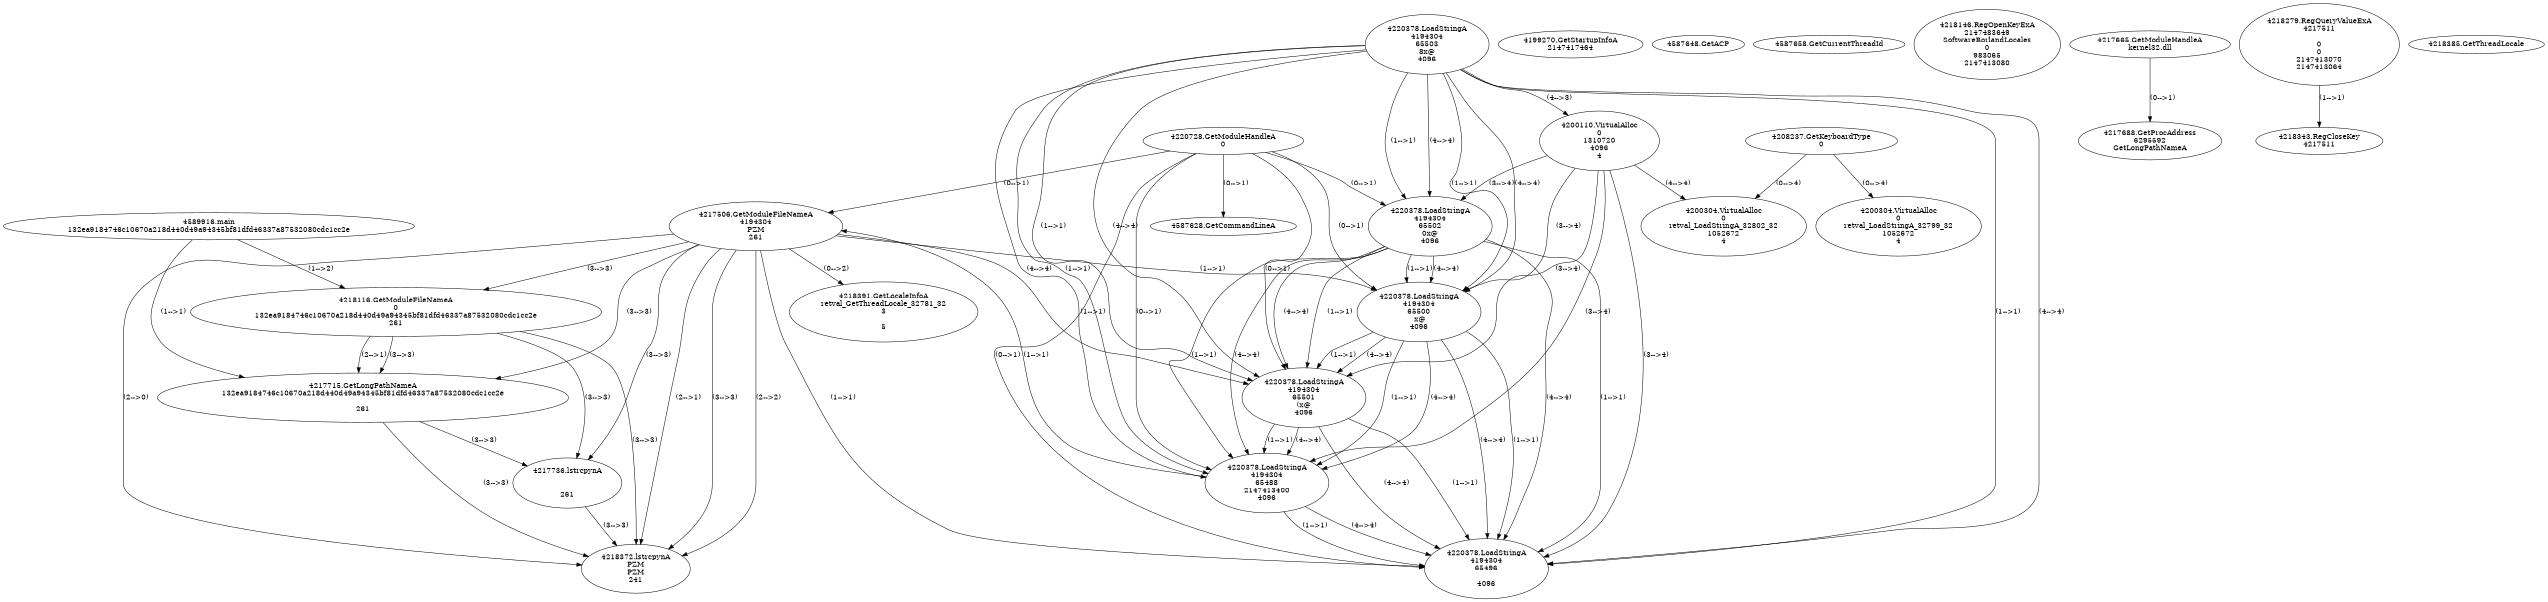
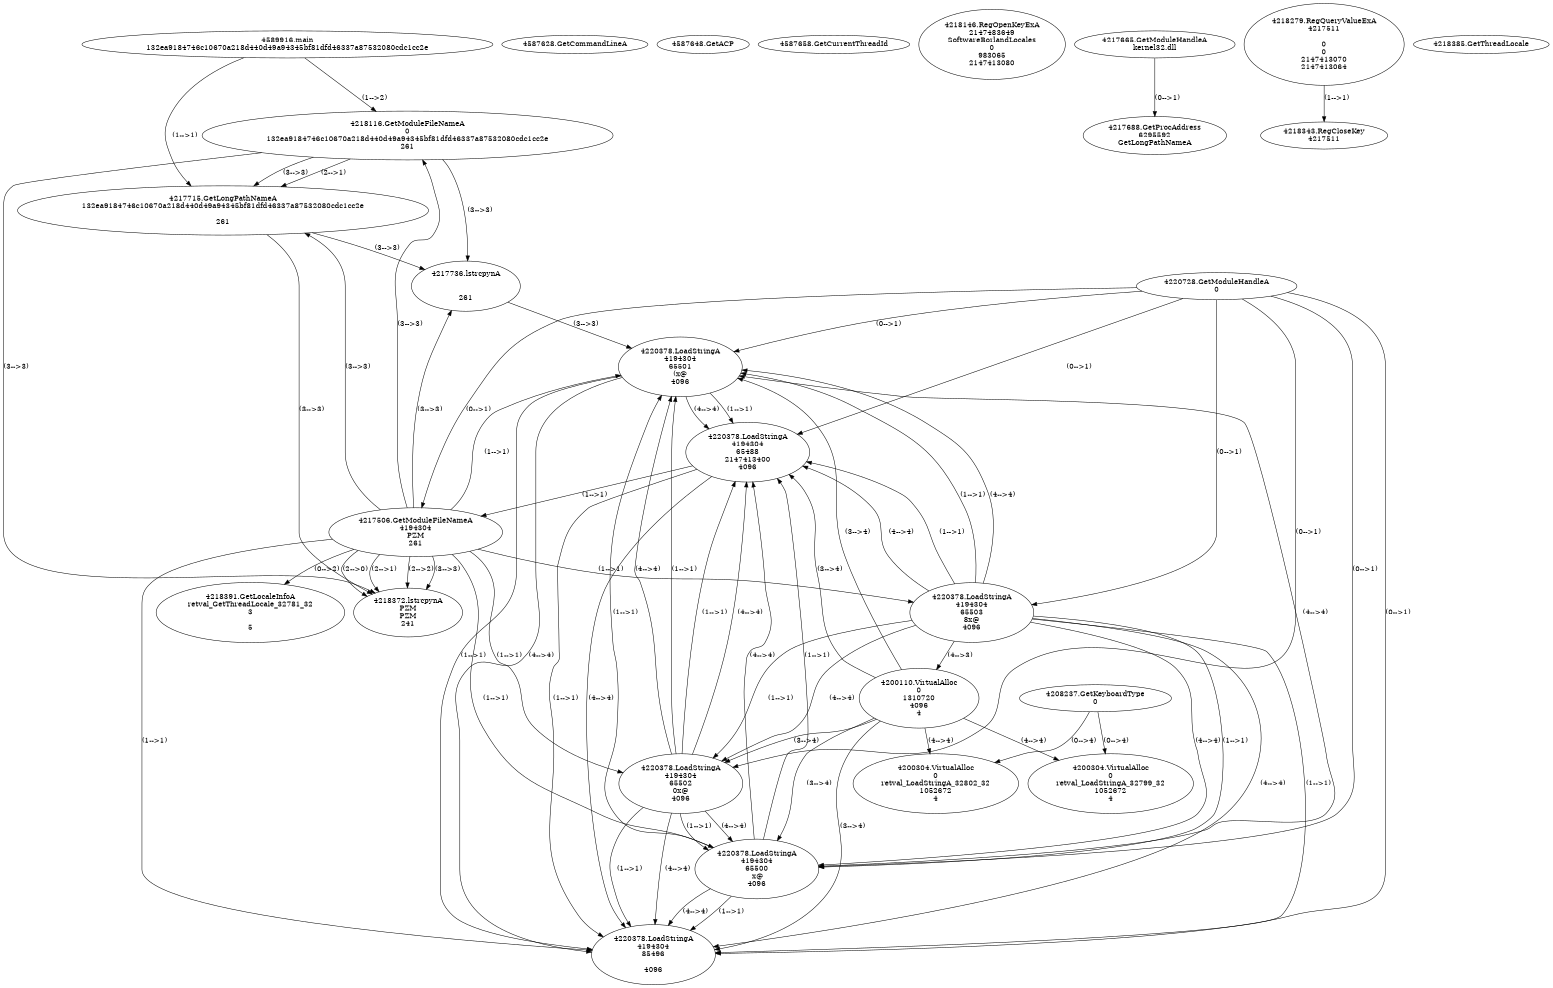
(1571, 44) -> none
(1223, 183) -> (1217, 517)
(599, 524) -> (567, 324)
(1486, 569) -> (653, 955)
none -> (692, 579)
none -> (517, 679)
none -> (1009, 738)
